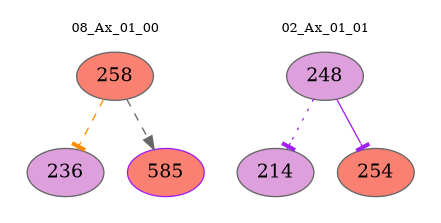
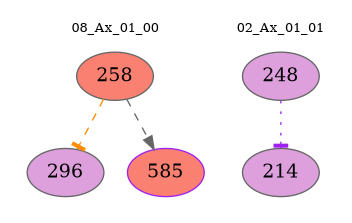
(66, 173) -> (66, 173)
(376, 173) -> none
